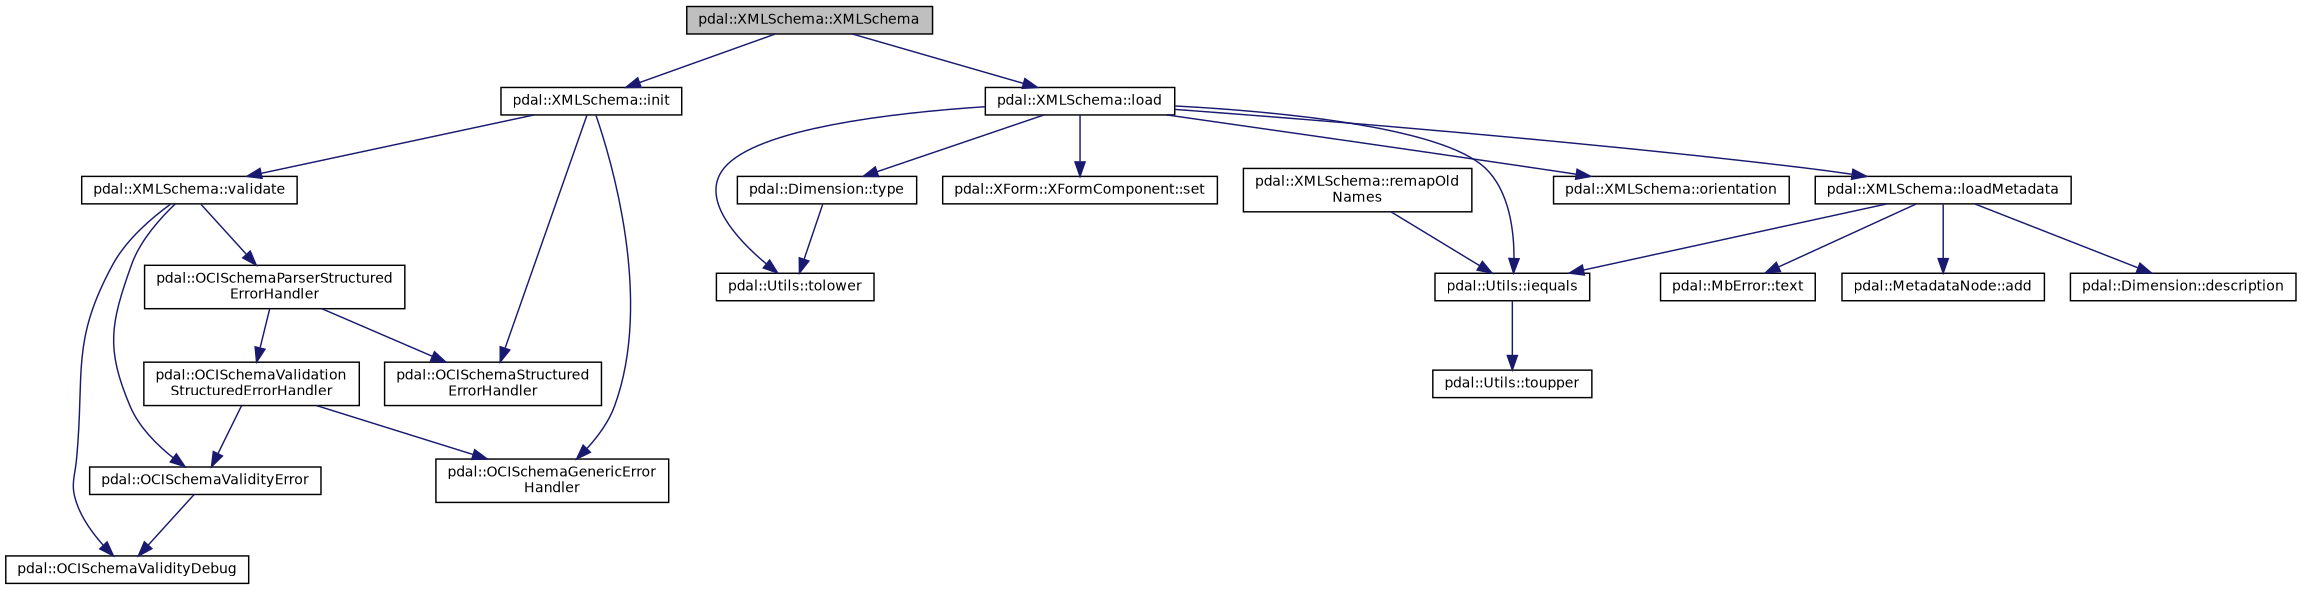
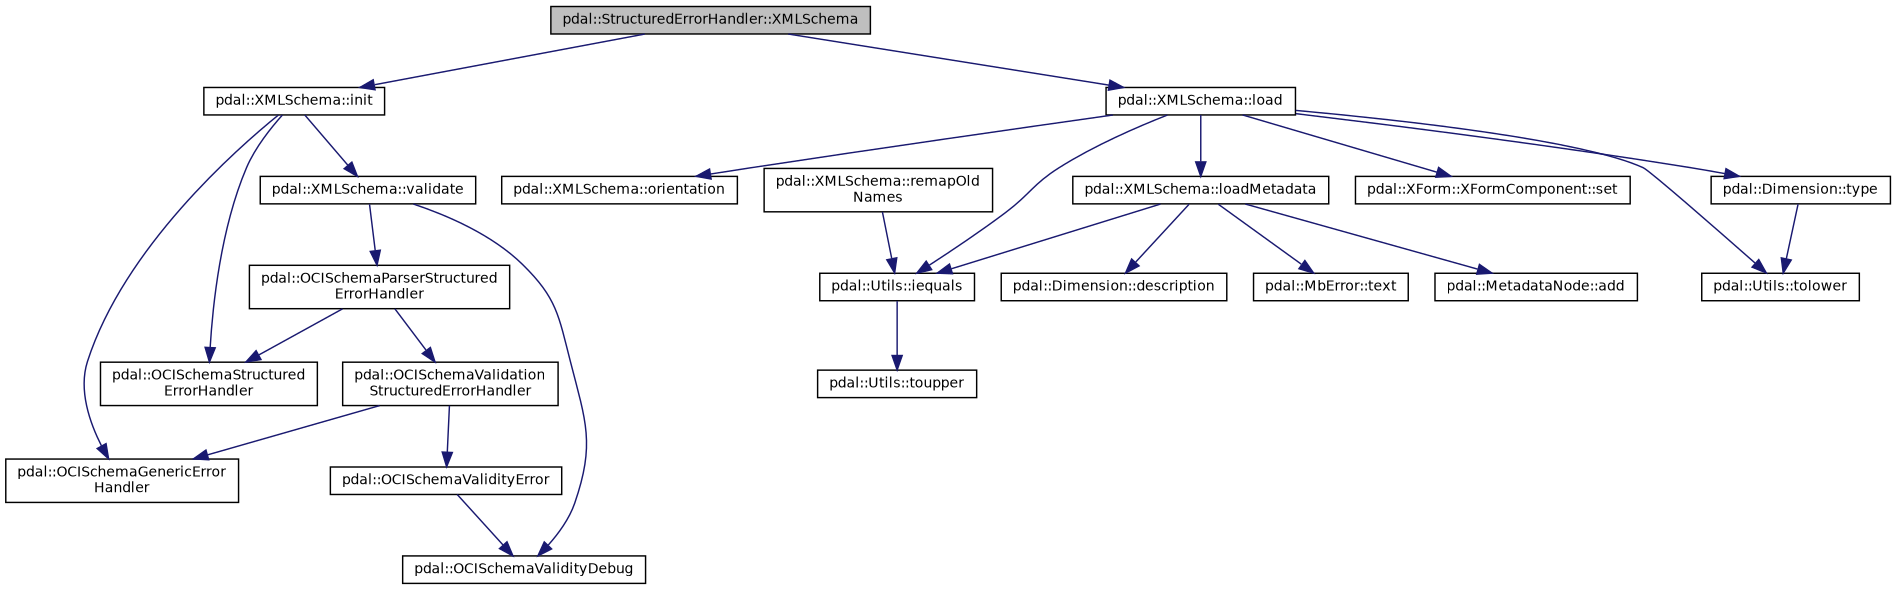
(810, 20) -> (711, 20)
(114, 332) -> none
